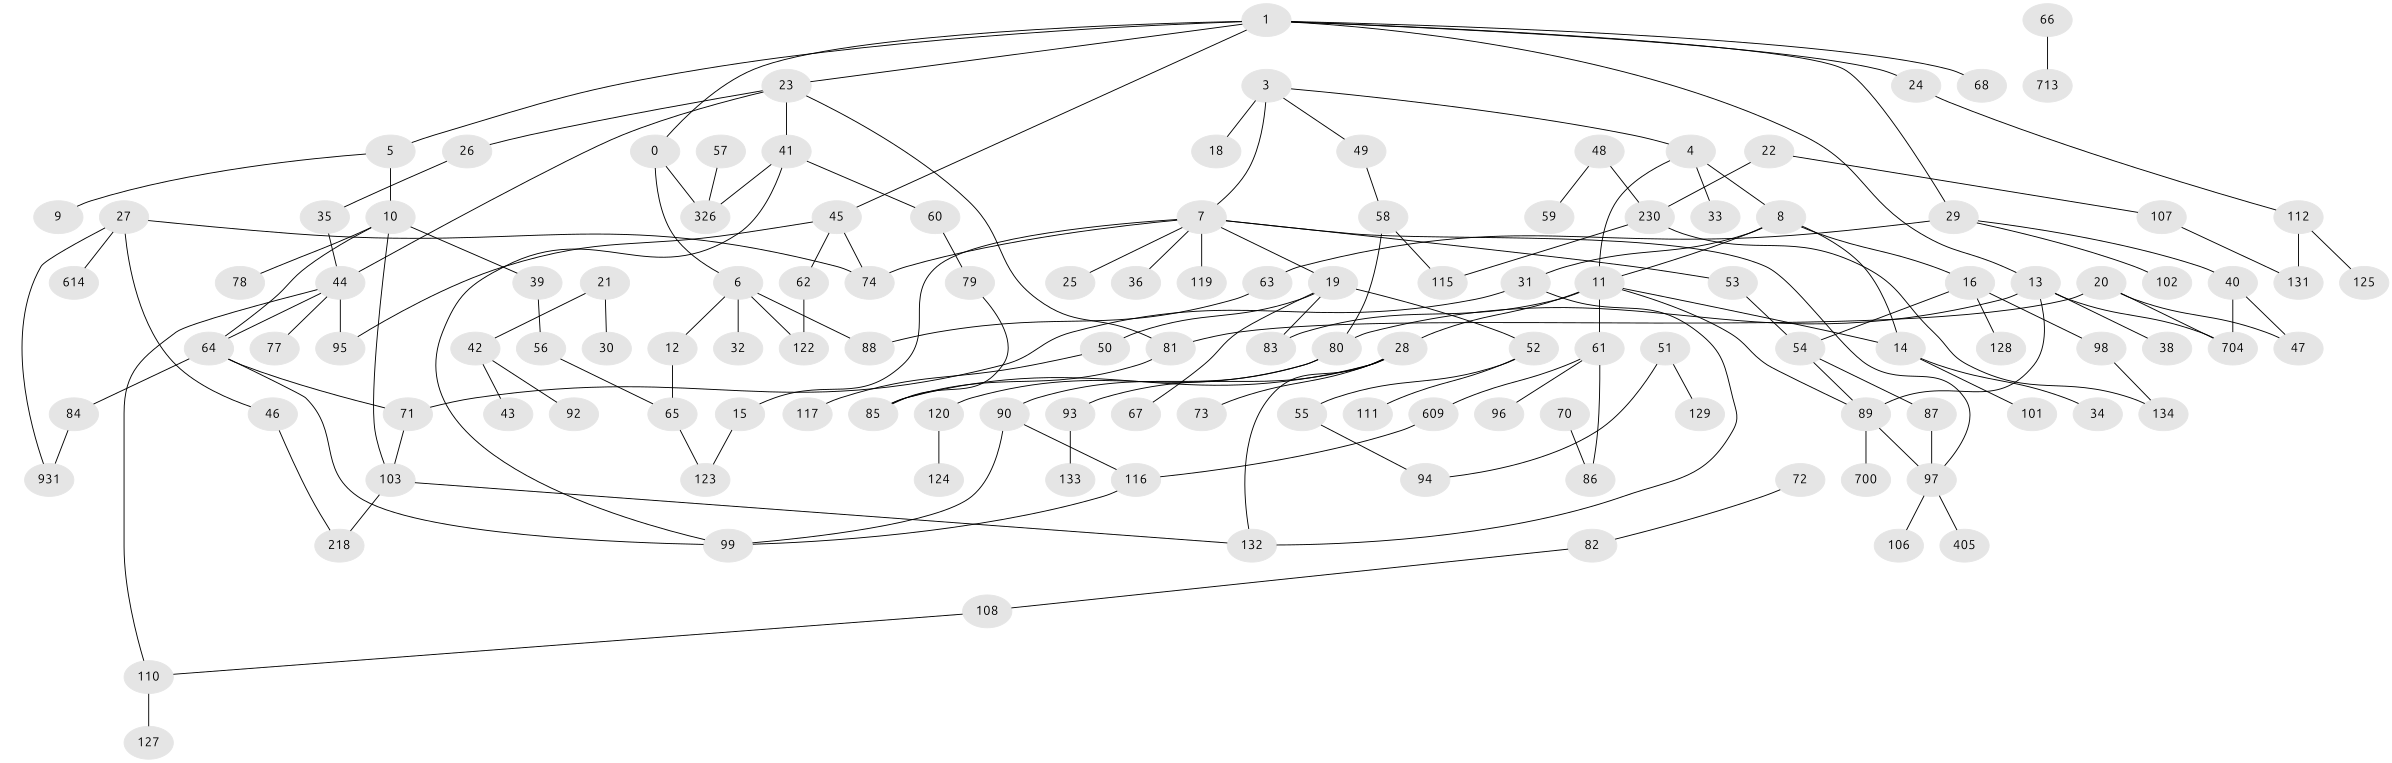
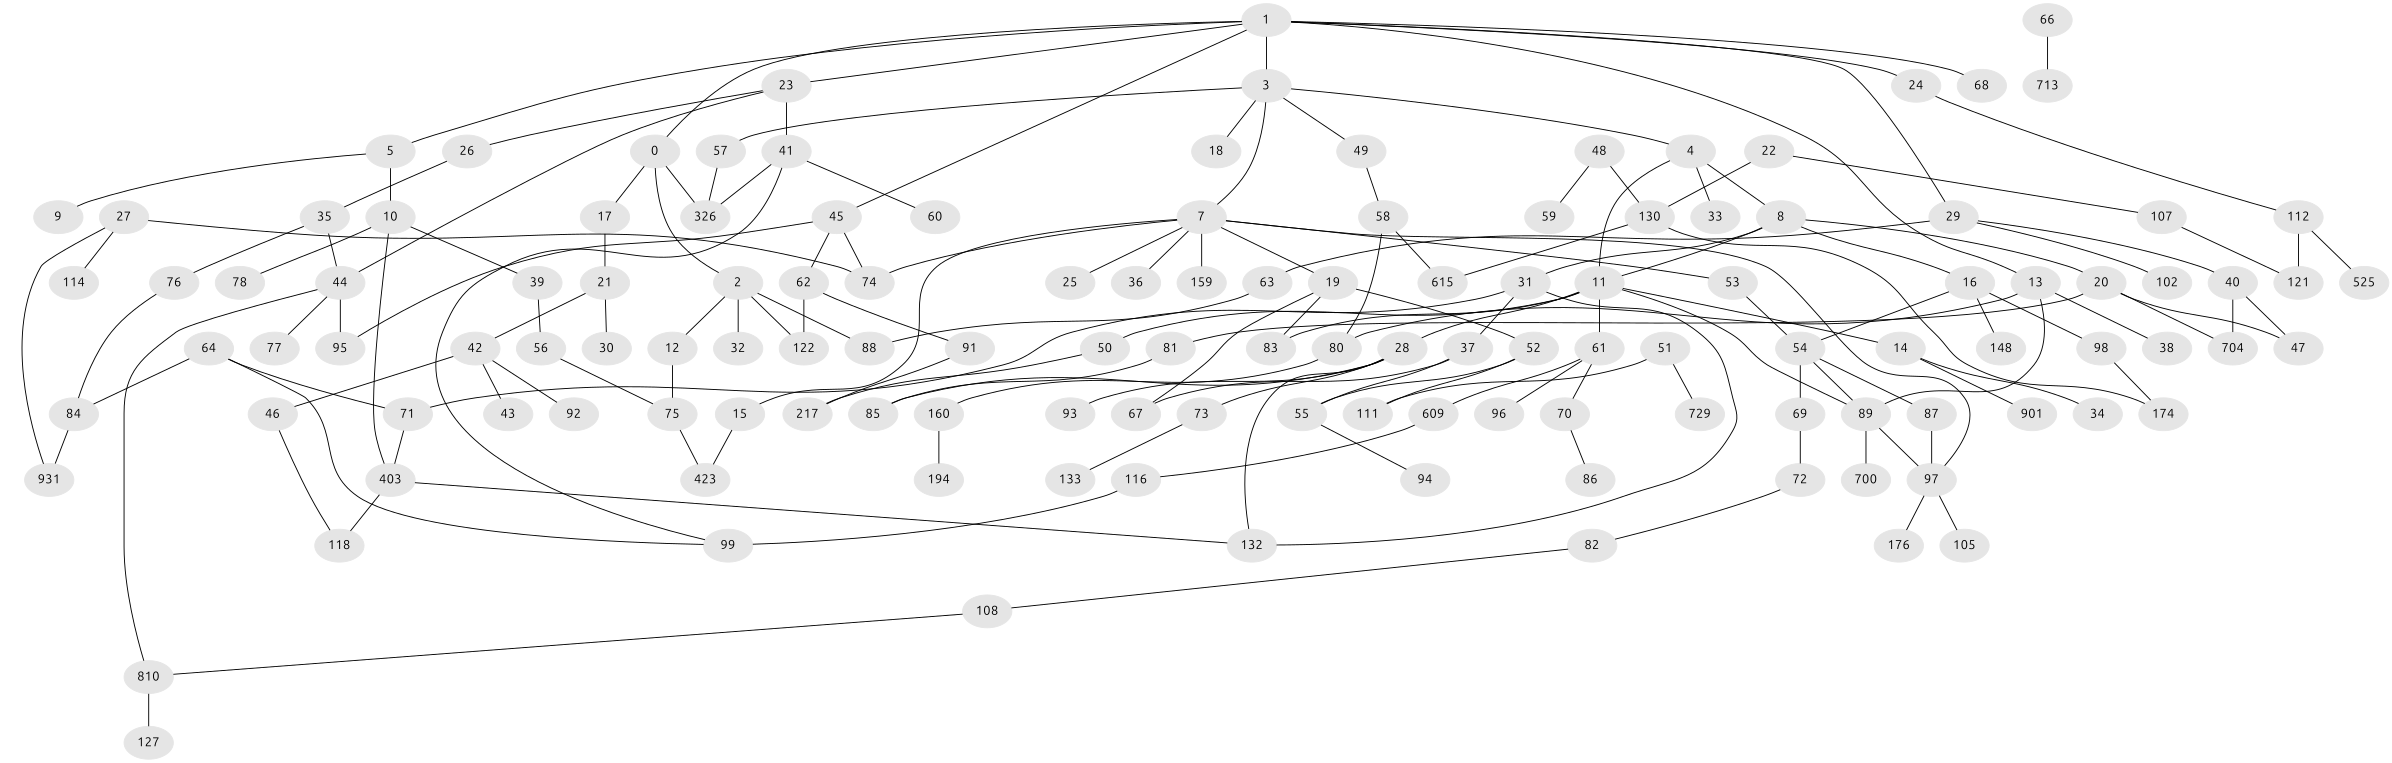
none -> (1266, 53)
none -> (989, 104)
none -> (605, 217)
(1650, 217) -> (1650, 217)
(984, 220) -> none
(295, 277) -> none
(1872, 278) -> (1946, 238)
(74, 283) -> (74, 283)
none -> (174, 283)
(738, 283) -> (738, 283)
(970, 283) -> none
(1202, 283) -> (1202, 283)
(1443, 283) -> (1443, 283)
(2298, 283) -> (2298, 283)
(2364, 283) -> (2364, 283)
(275, 316) -> none
(2134, 316) -> none
(1209, 317) -> (1351, 313)
(156, 338) -> (382, 379)
none -> (970, 349)
none -> (1468, 349)
(2001, 349) -> (2001, 349)
(672, 414) -> (672, 414)
(808, 414) -> (808, 414)
(939, 414) -> (939, 414)
(1005, 414) -> none
(1599, 414) -> (1582, 382)
(1700, 414) -> (1700, 414)
none -> (1800, 414)
(2032, 414) -> (2032, 414)
(2163, 414) -> (2163, 414)
(1070, 441) -> (1136, 447)
(1568, 446) -> (1490, 382)
(391, 480) -> (391, 480)
(705, 480) -> (705, 480)
(939, 480) -> (939, 480)
(339, 546) -> (339, 546)
(1899, 546) -> (1899, 546)
(1965, 546) -> (1965, 546)
(149, 677) -> (149, 677)
